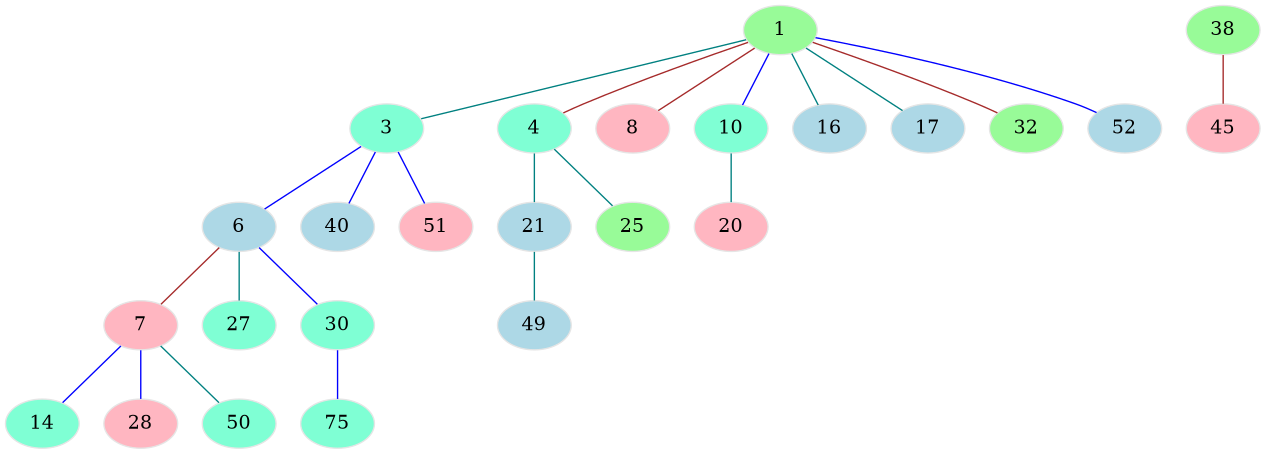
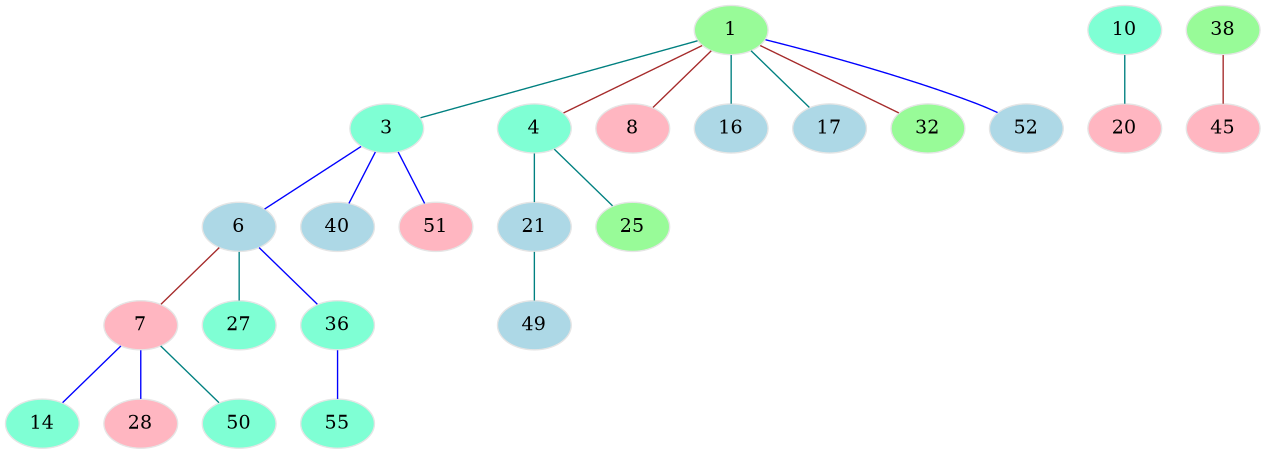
(756, 79) -> none
(338, 325) -> (338, 325)
(338, 424) -> (338, 424)
